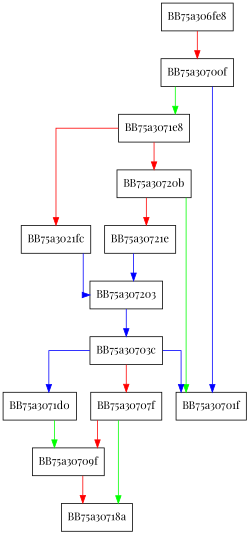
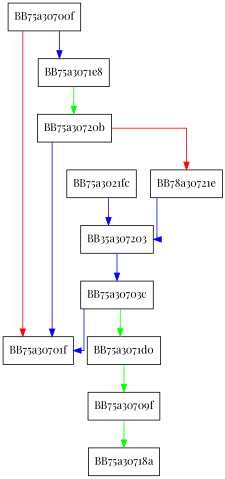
(197, 17) -> none
(175, 96) -> (59, 41)
(56, 142) -> none
(154, 152) -> (74, 96)
(212, 235) -> (23, 180)
(140, 239) -> (186, 184)
(186, 291) -> (52, 236)
(126, 295) -> (117, 239)
(52, 351) -> (120, 319)
(126, 406) -> none
(83, 486) -> (124, 430)
